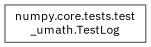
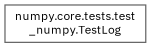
(75, 24) -> (75, 24)
